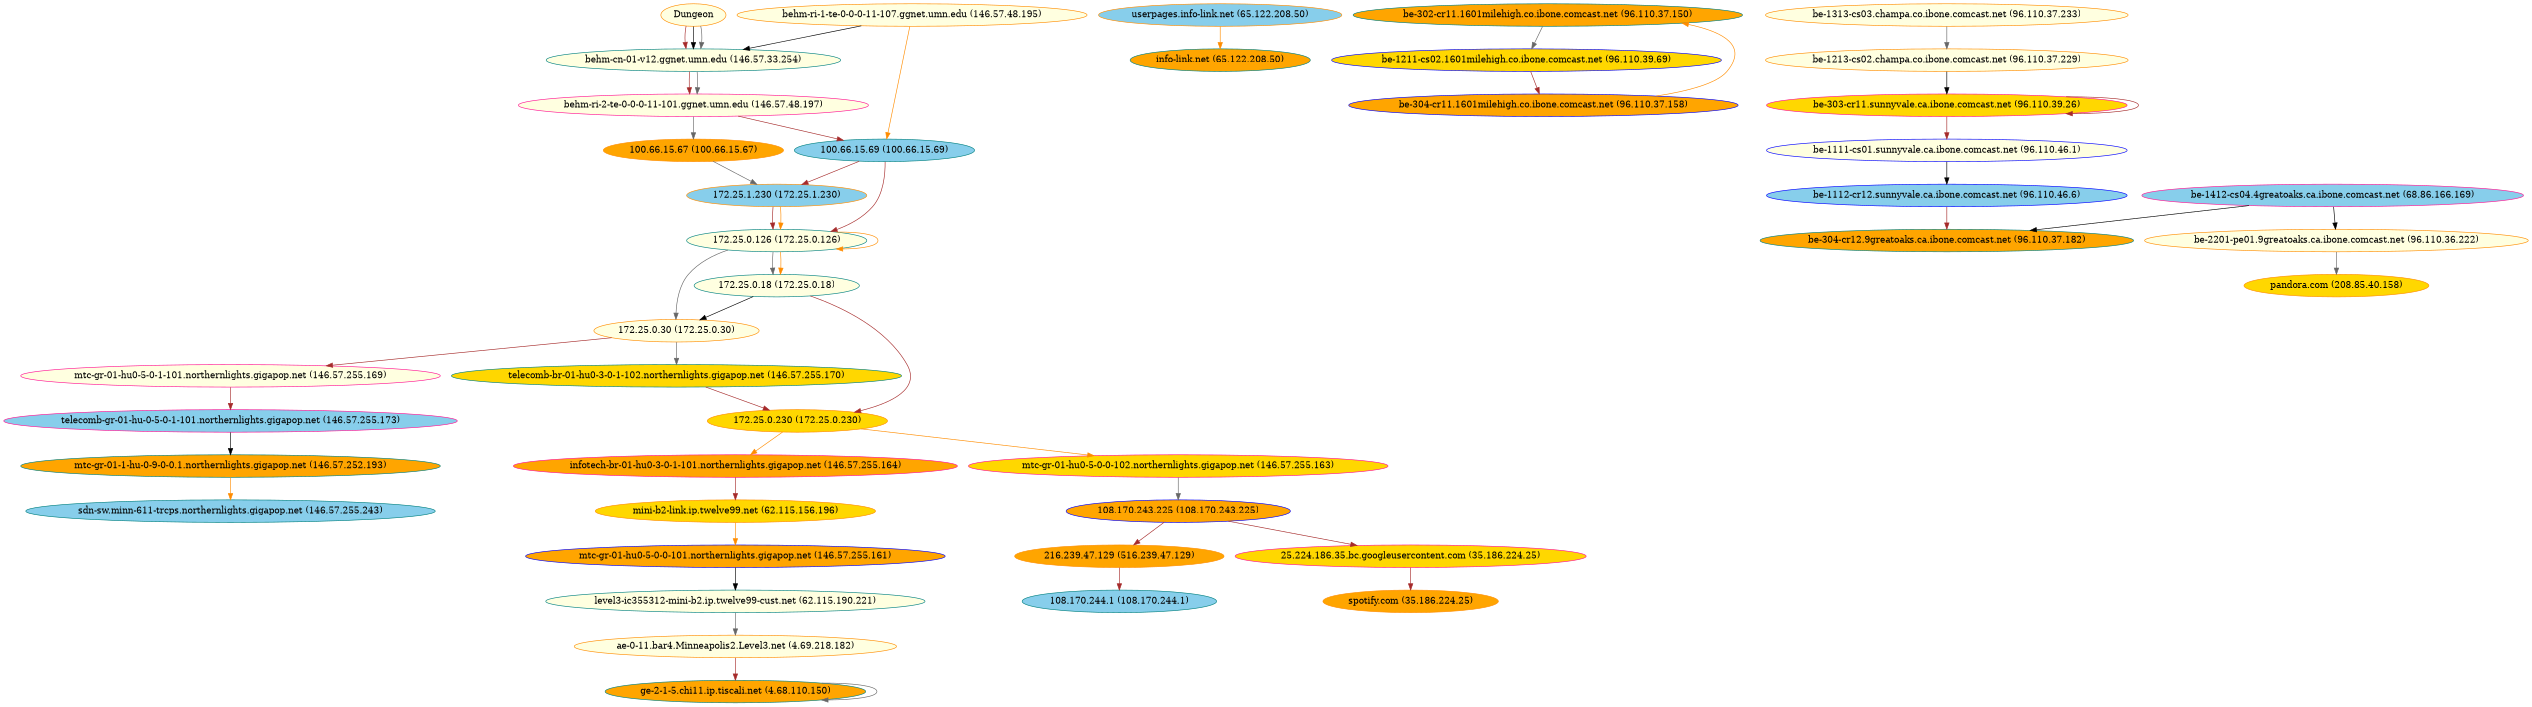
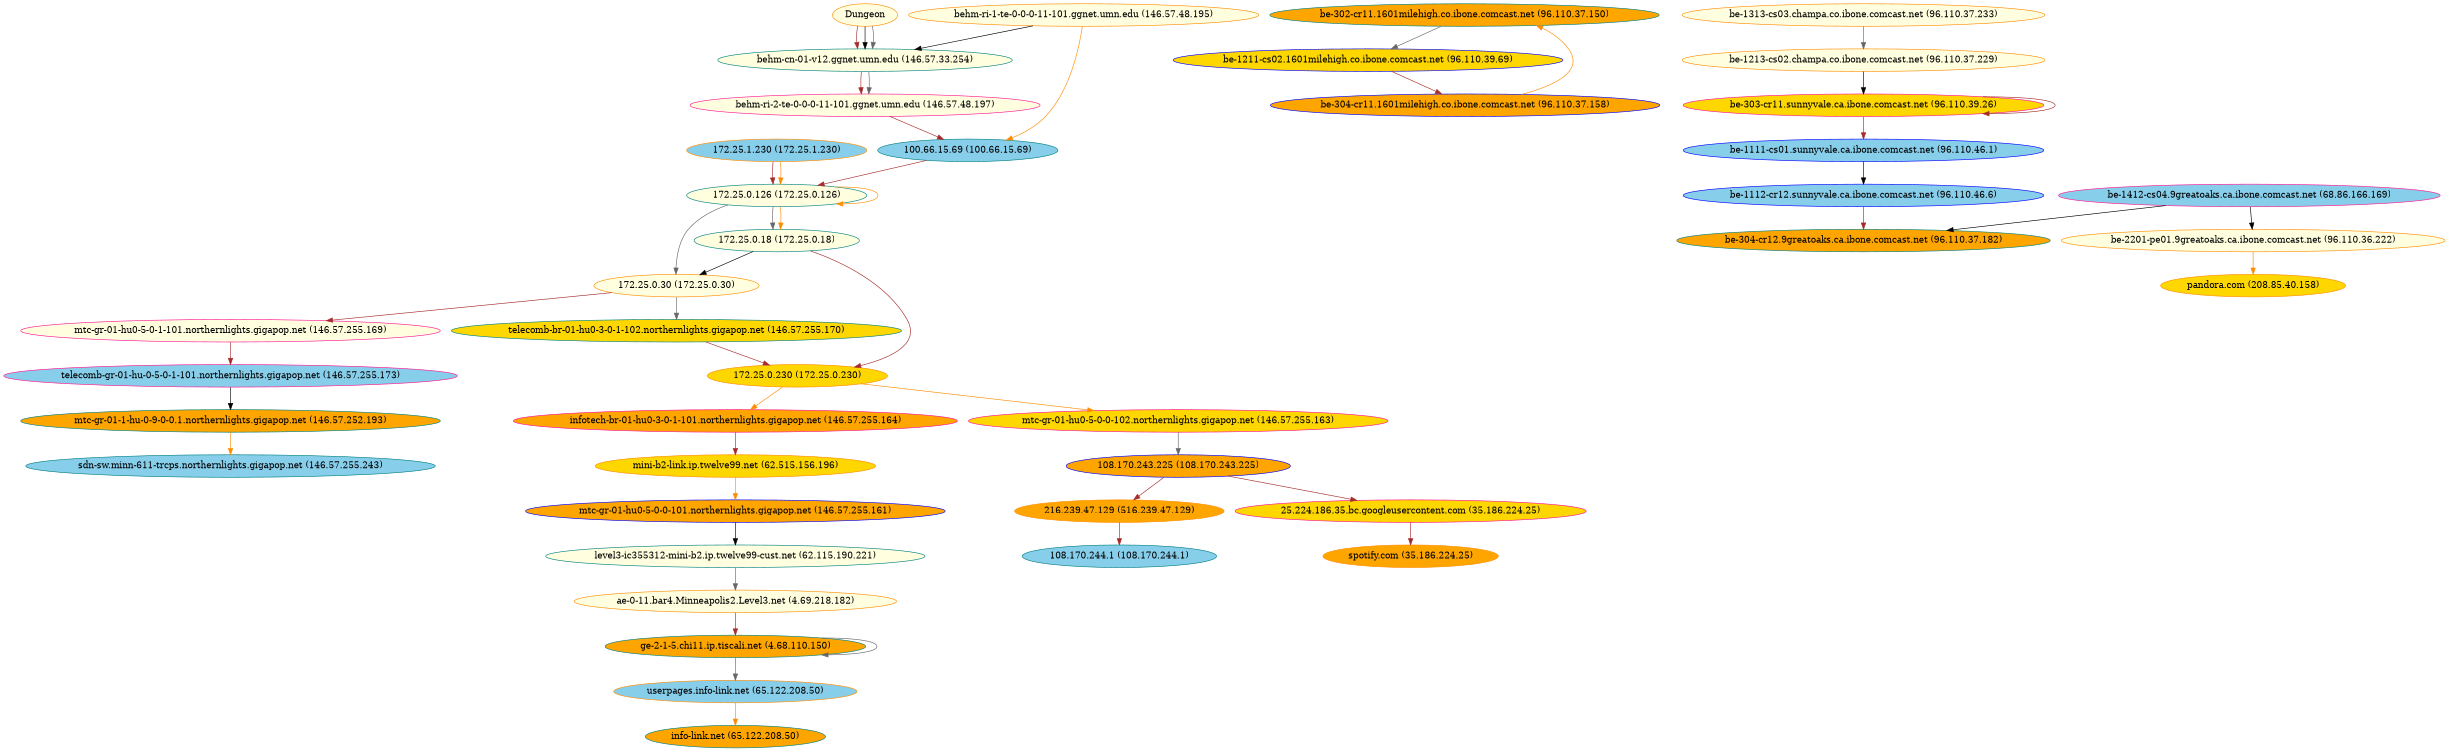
(912, 15) -> (1084, 15)
(693, 150) -> none
(1947, 150) -> (1864, 150)
(833, 172) -> none
(2333, 195) -> (2249, 195)
(2336, 260) -> (2253, 260)
(735, 511) -> (735, 466)
none -> (735, 666)
